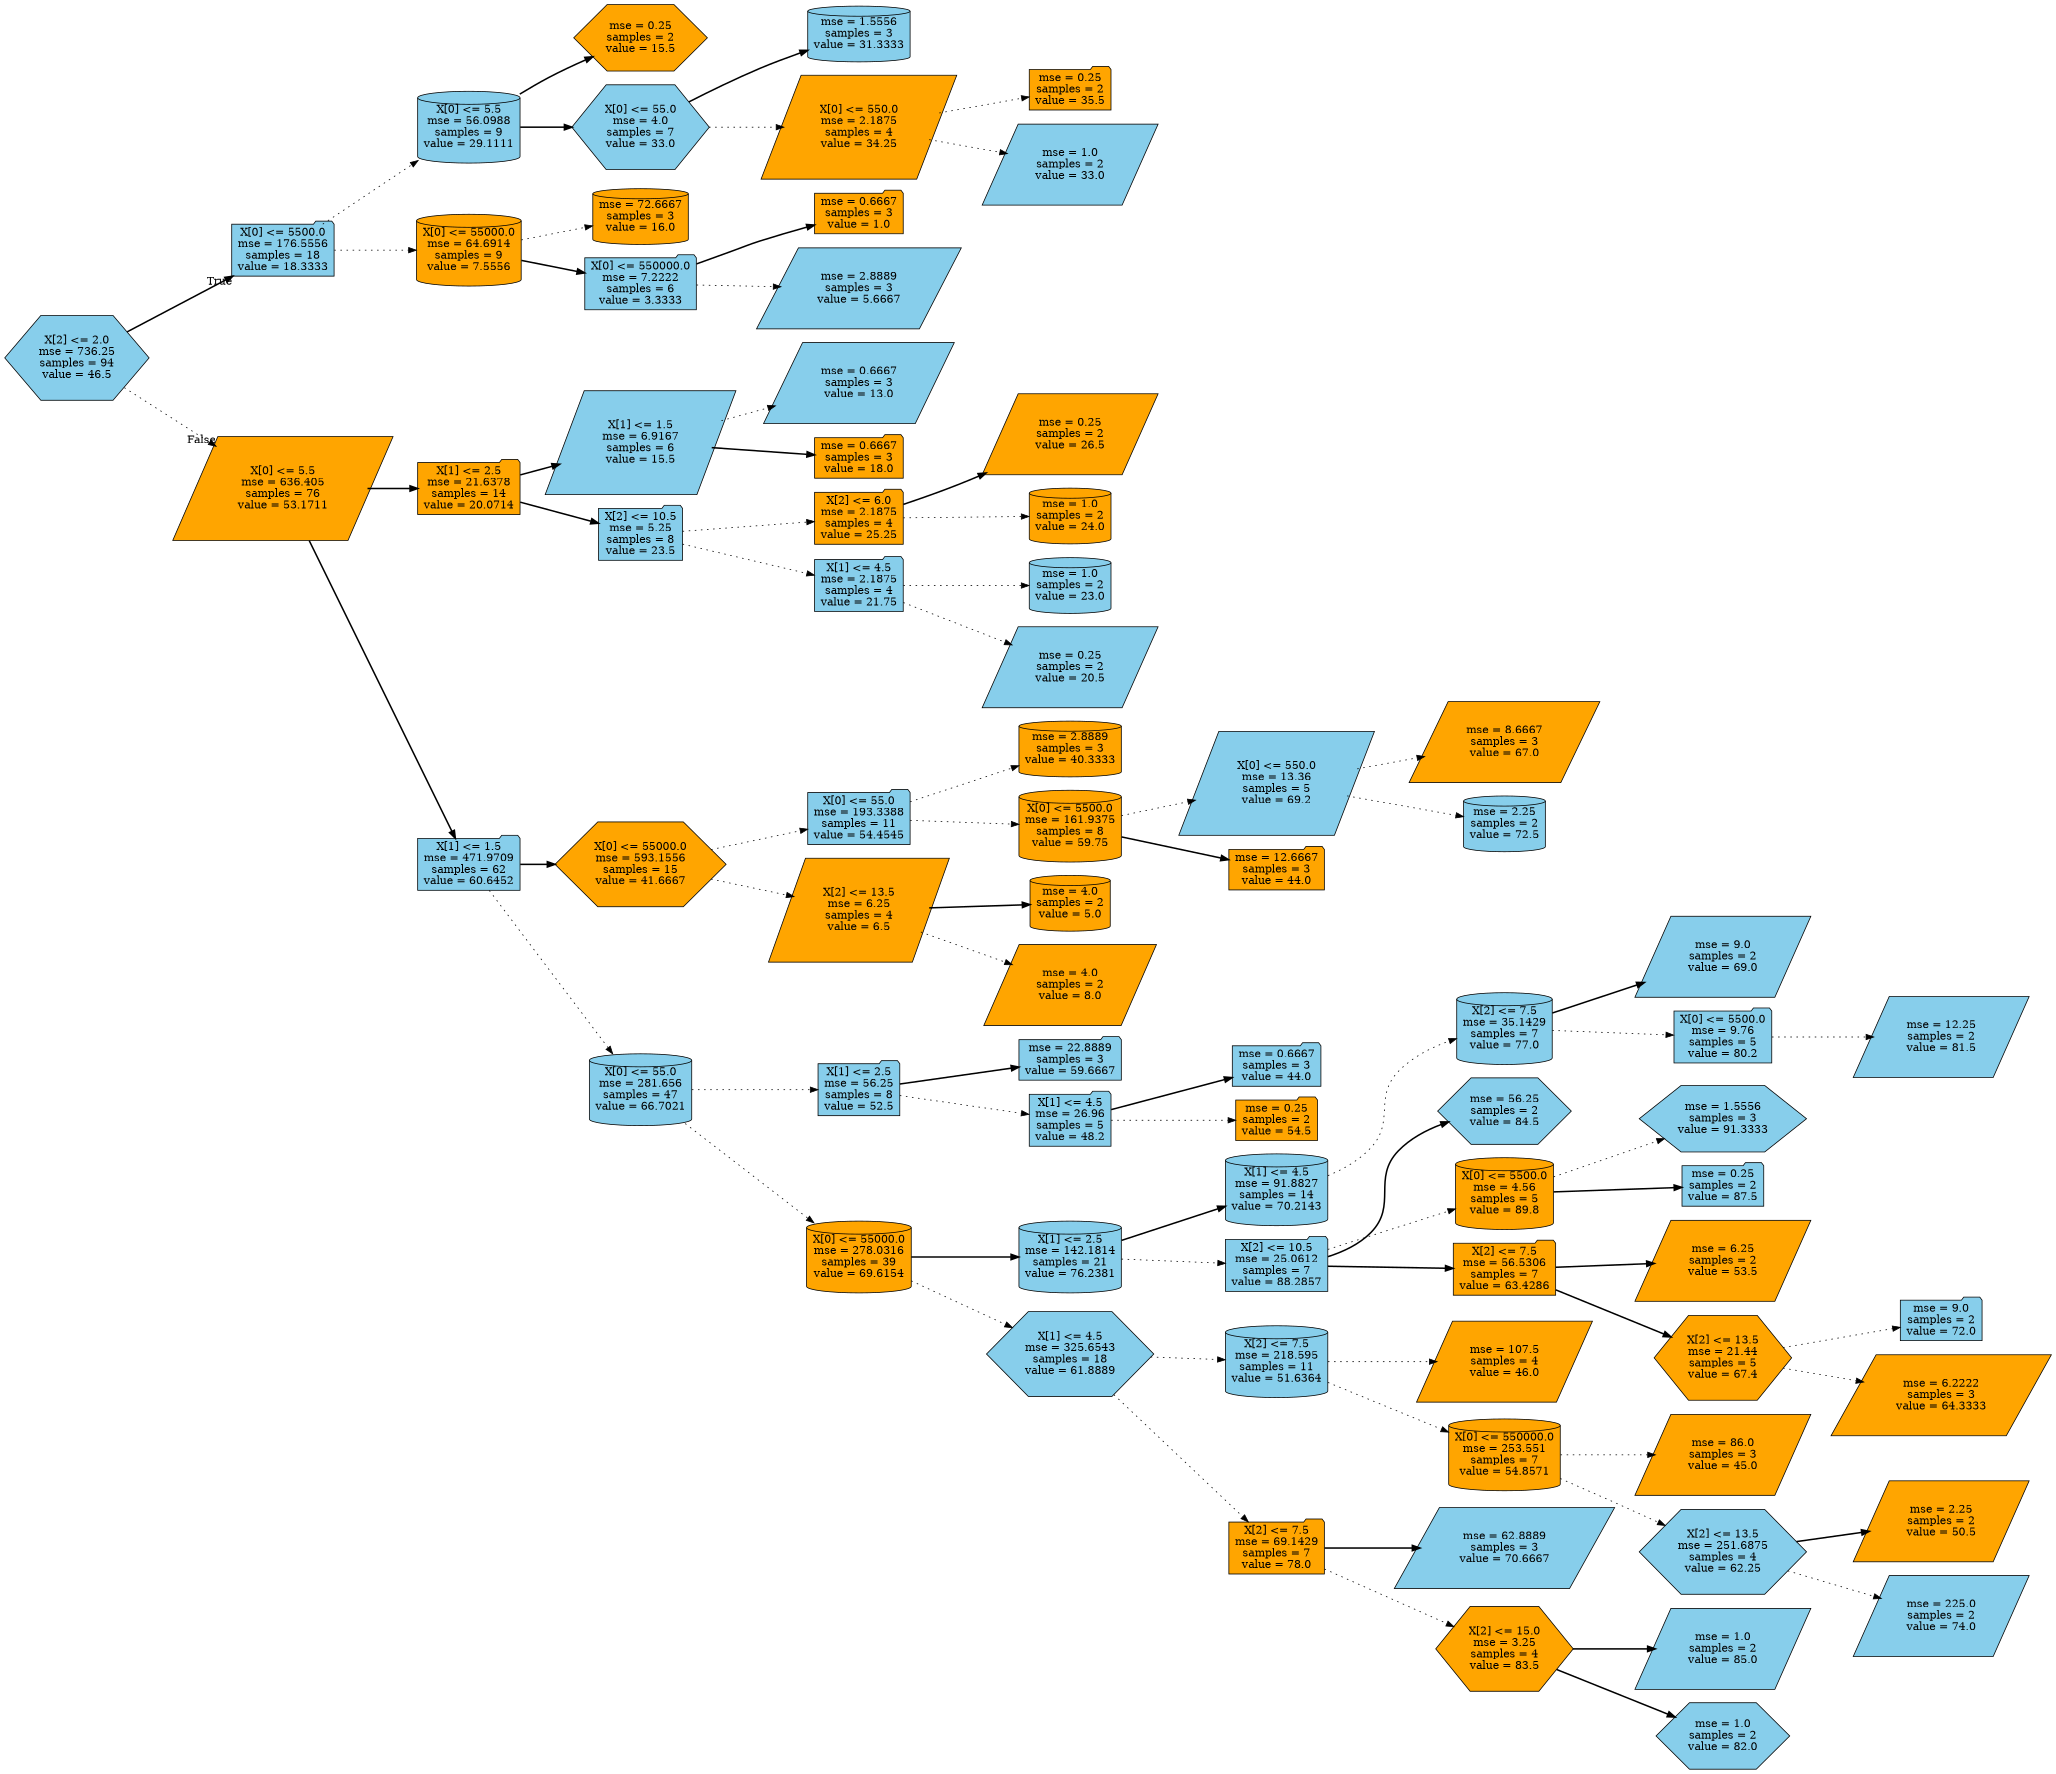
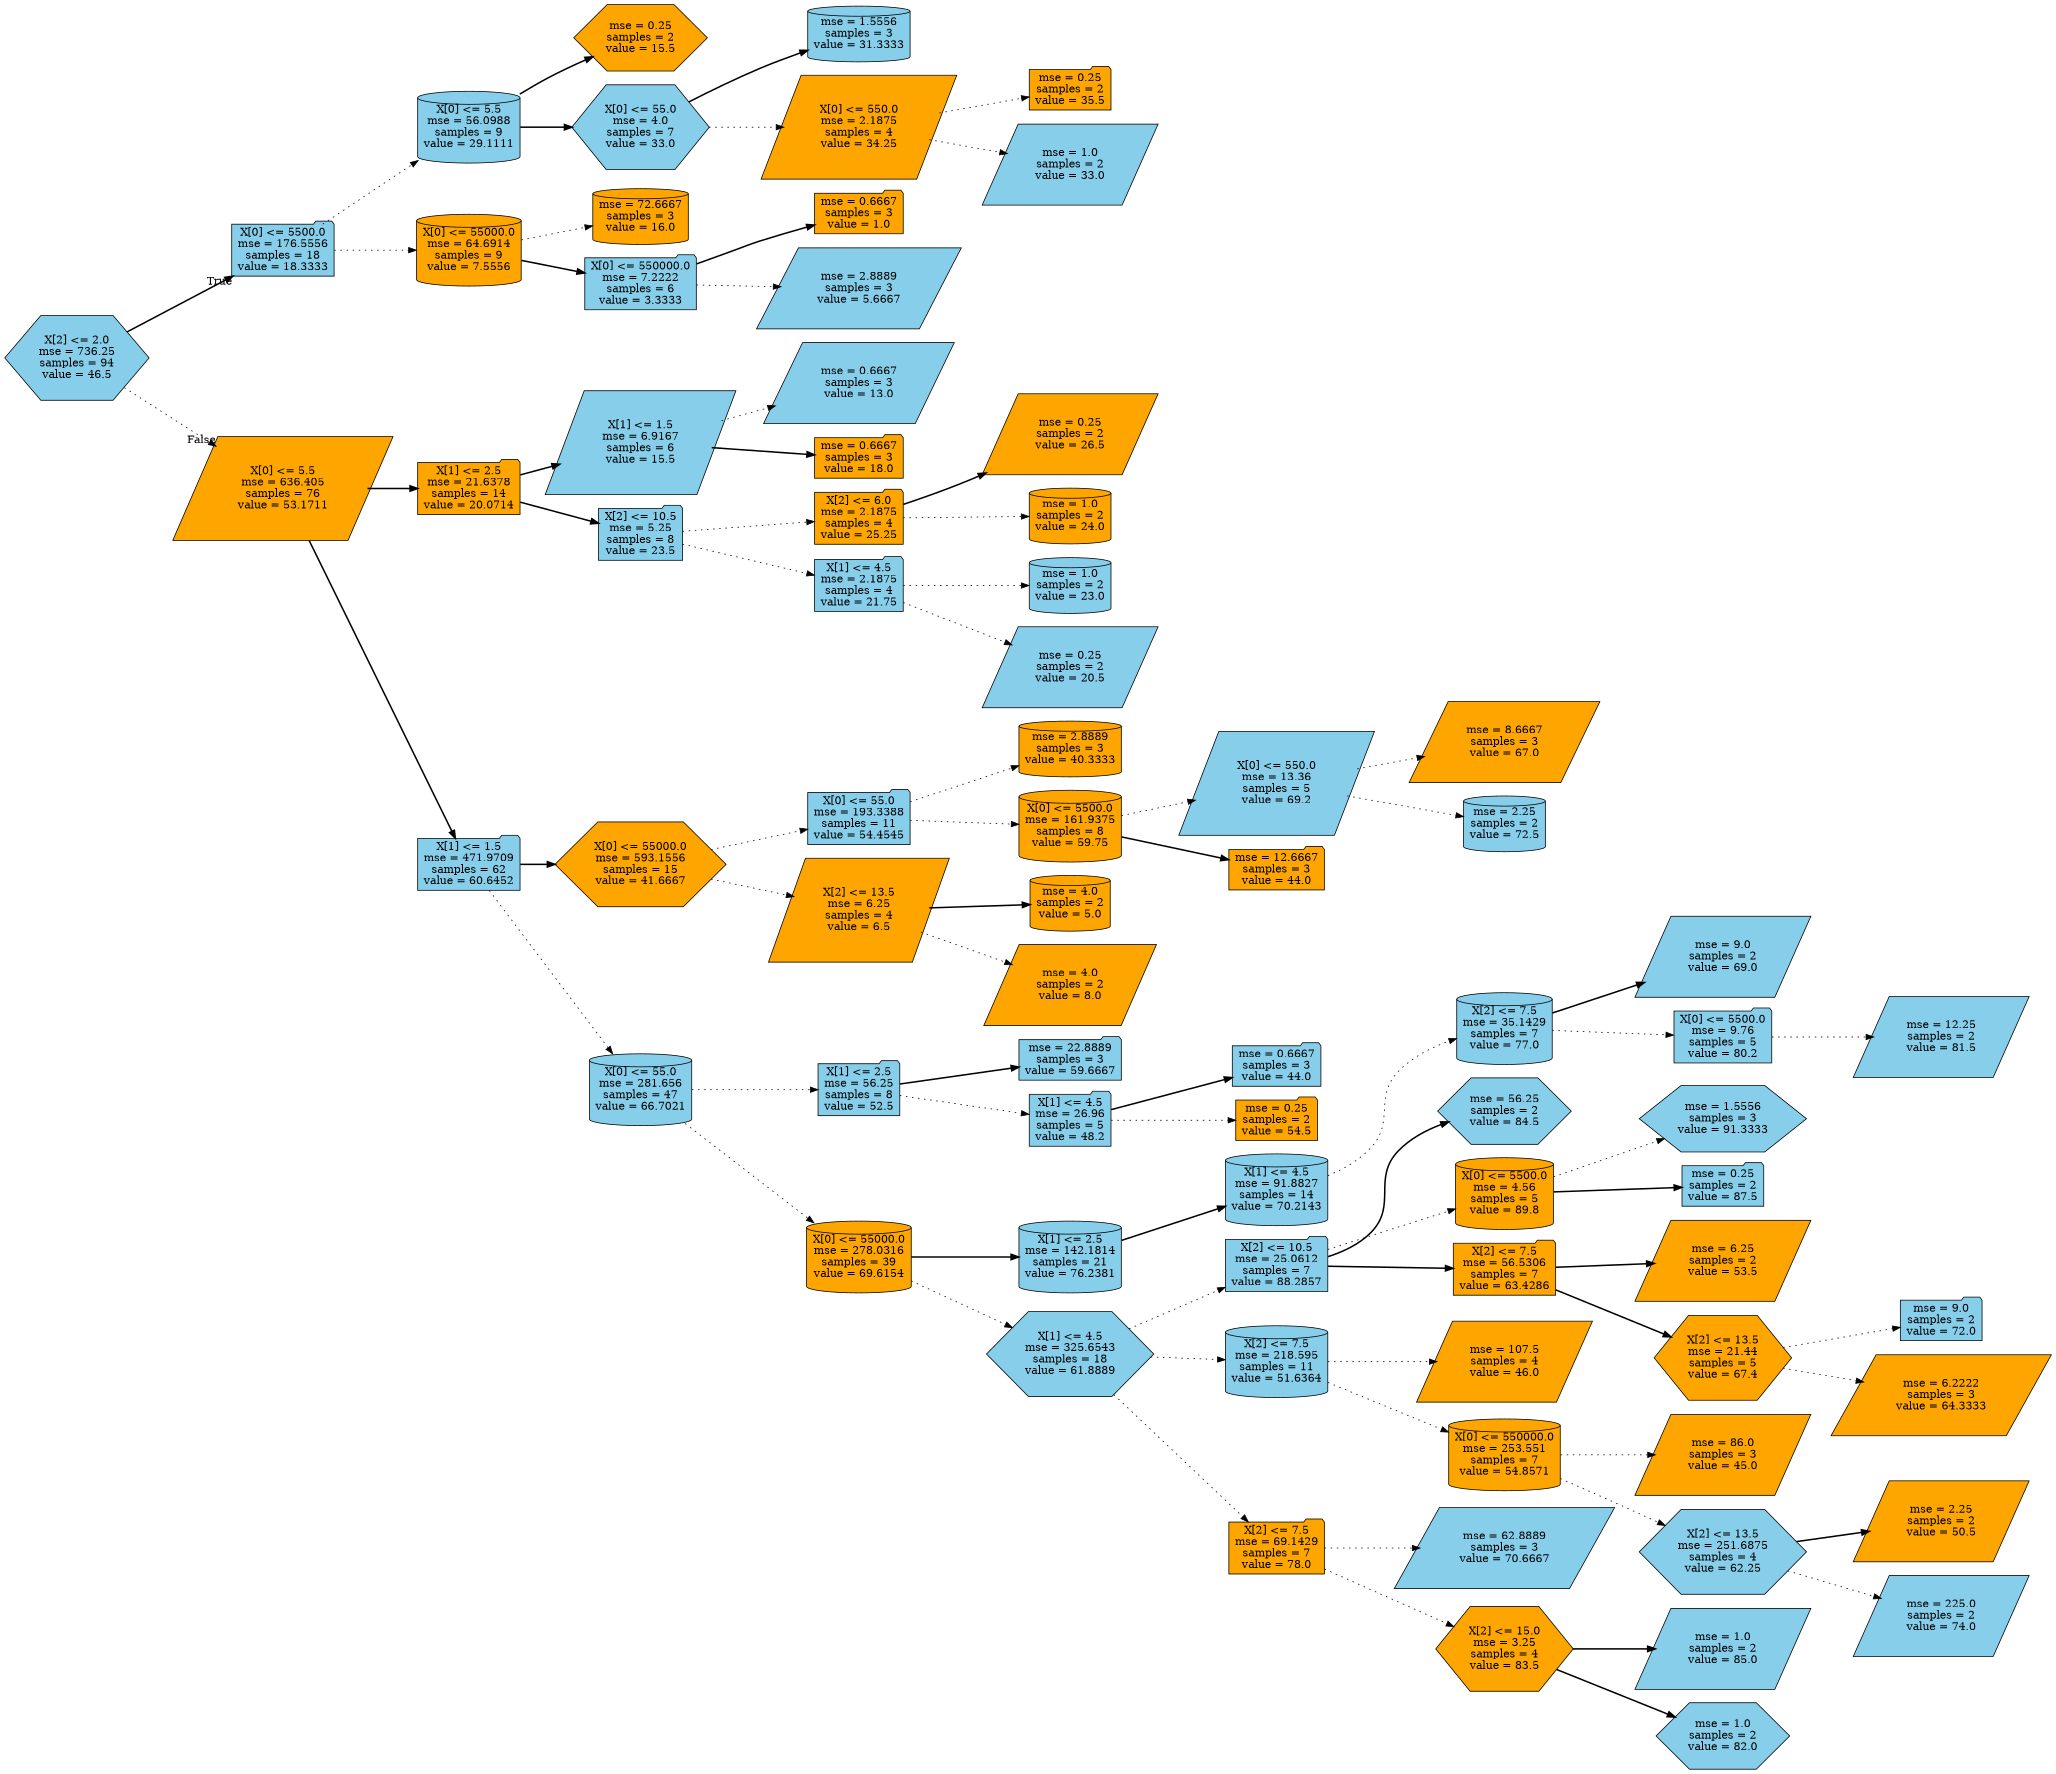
(1170, 1261) -> (1173, 1310)
(1368, 1548) -> (1368, 1548)
